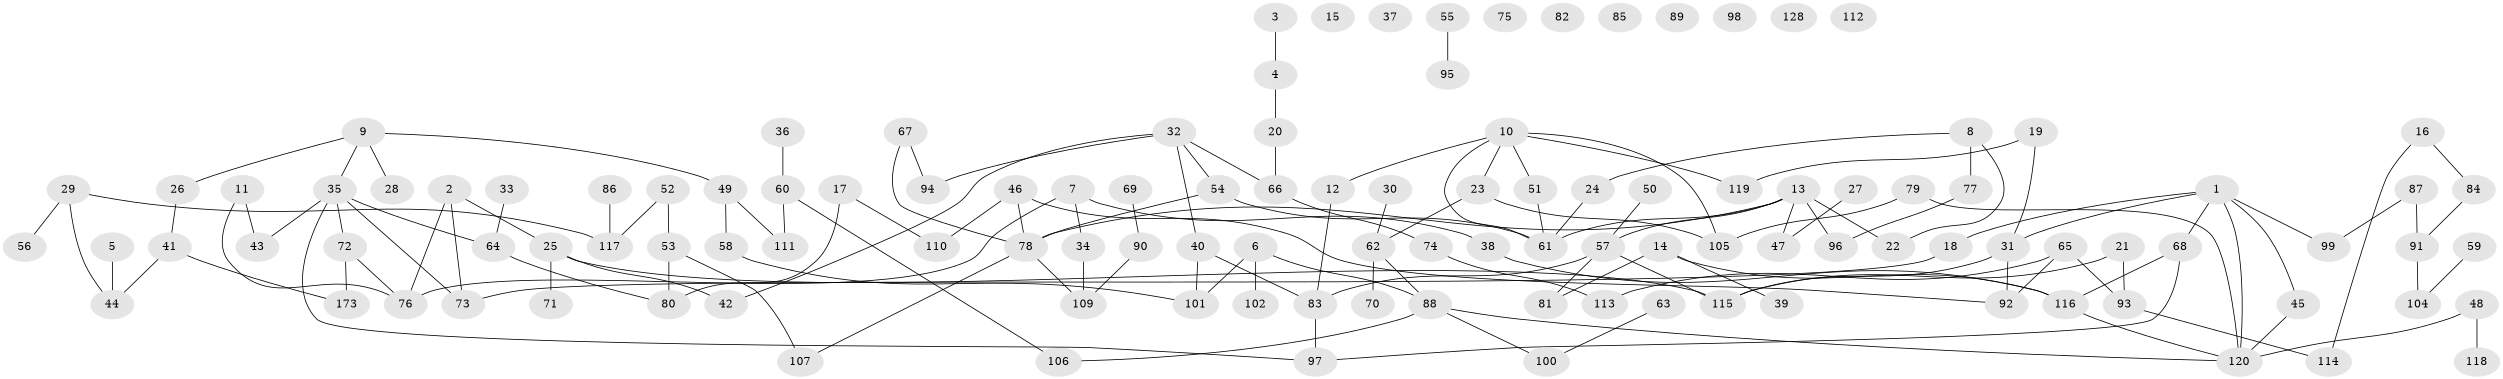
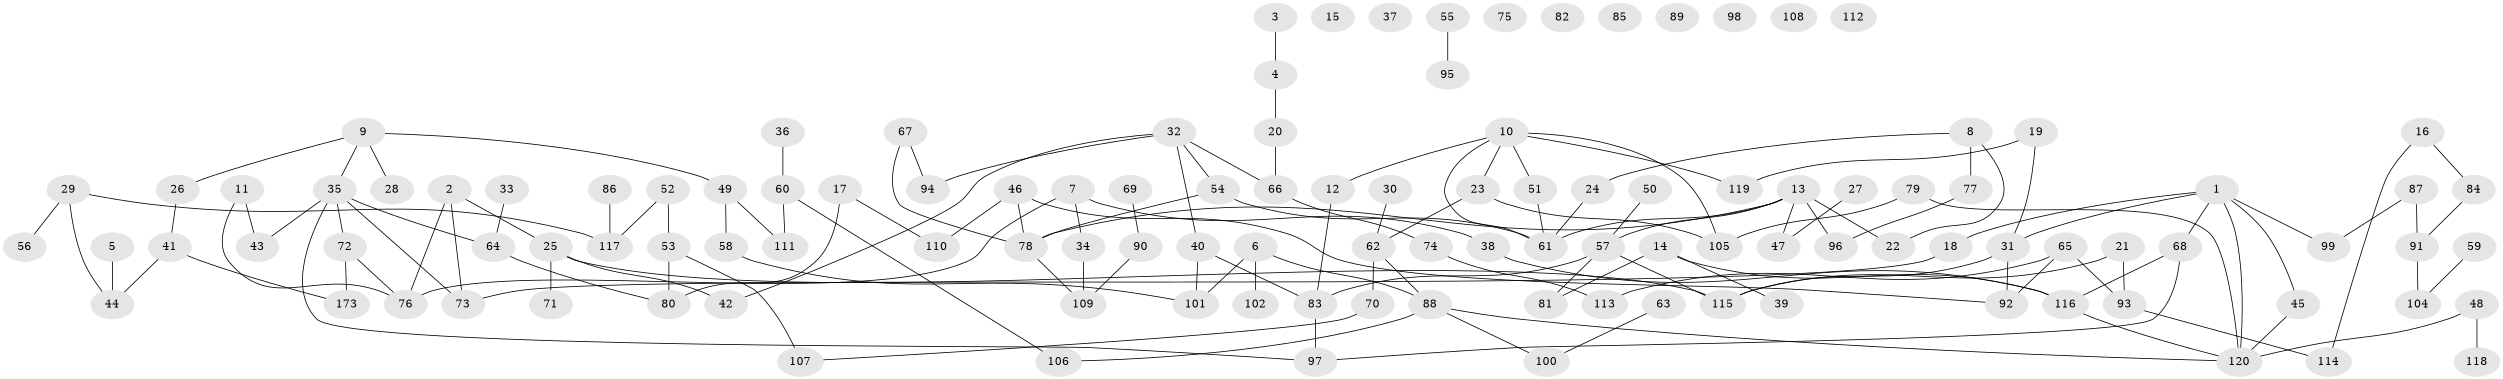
(1794, 18) -> (1794, 18)
(913, 304) -> (1104, 342)
